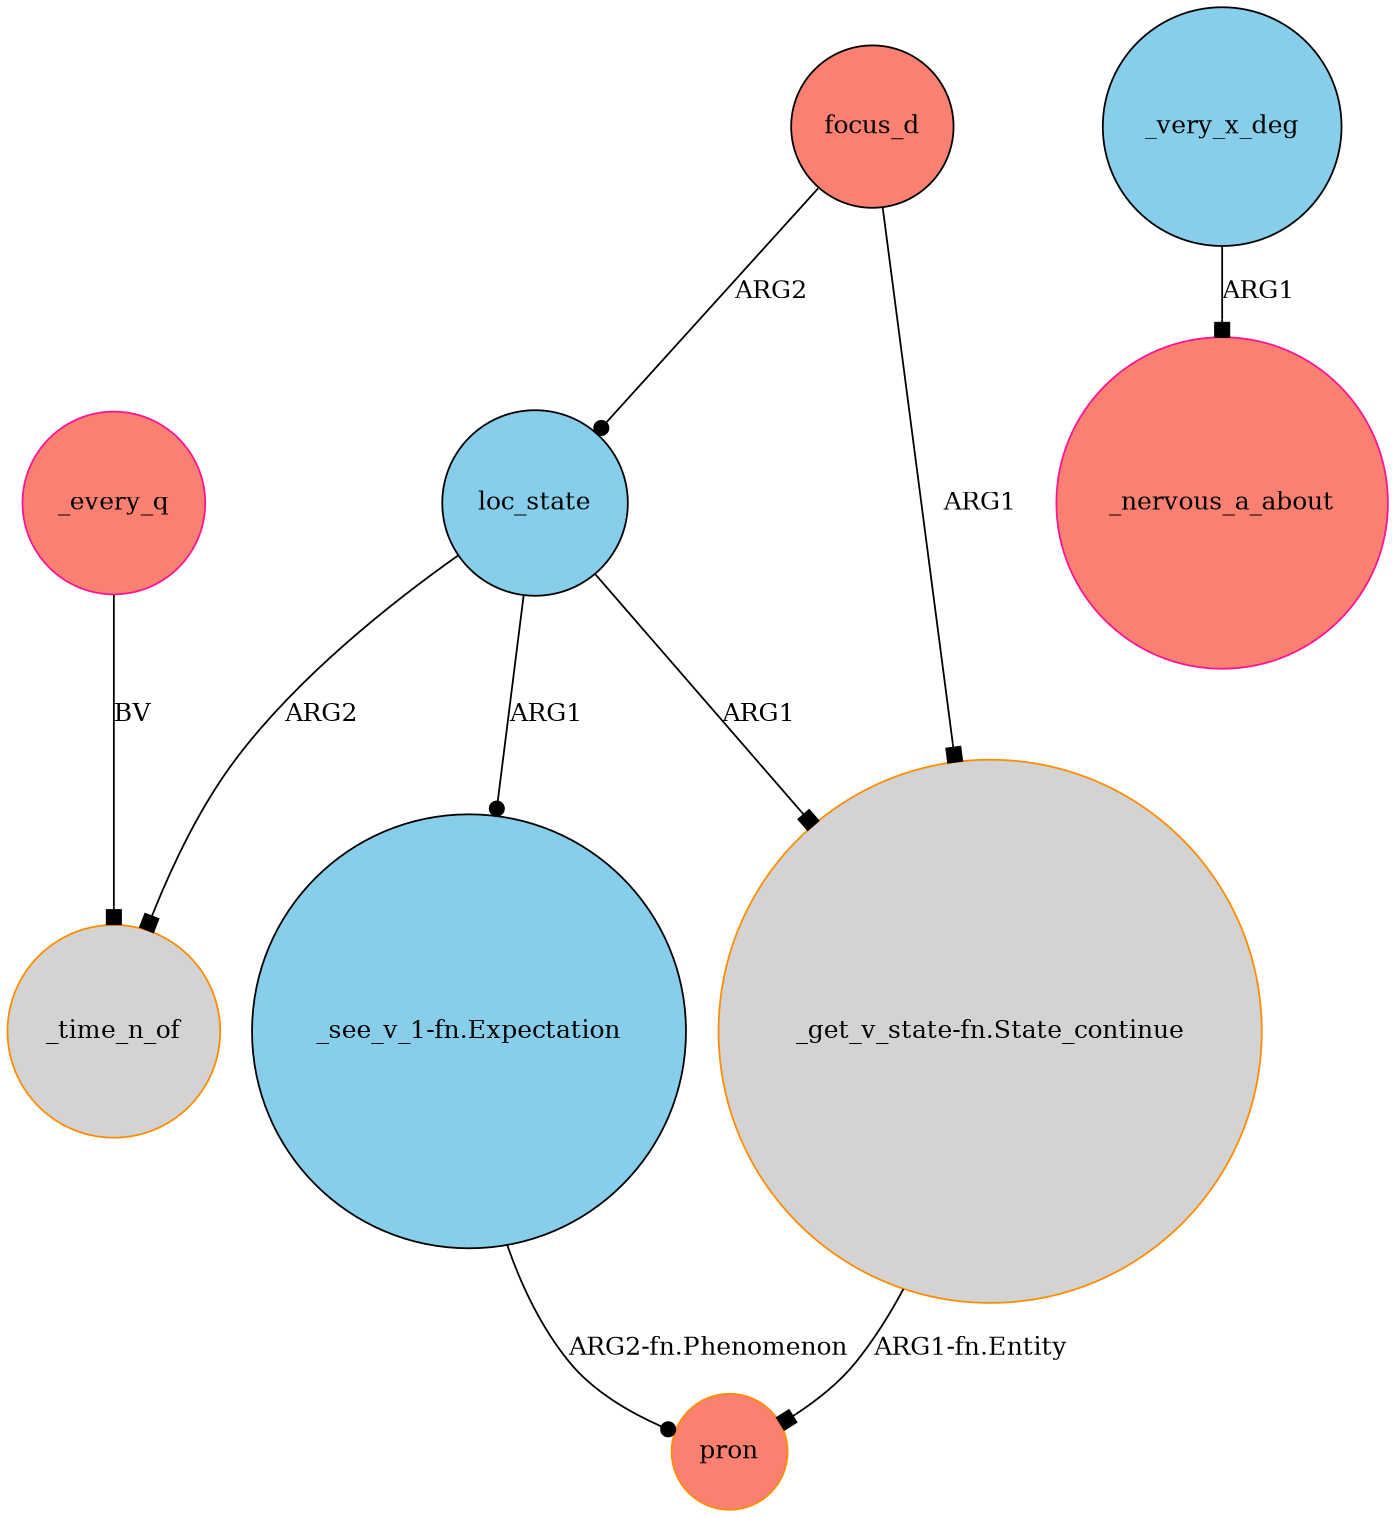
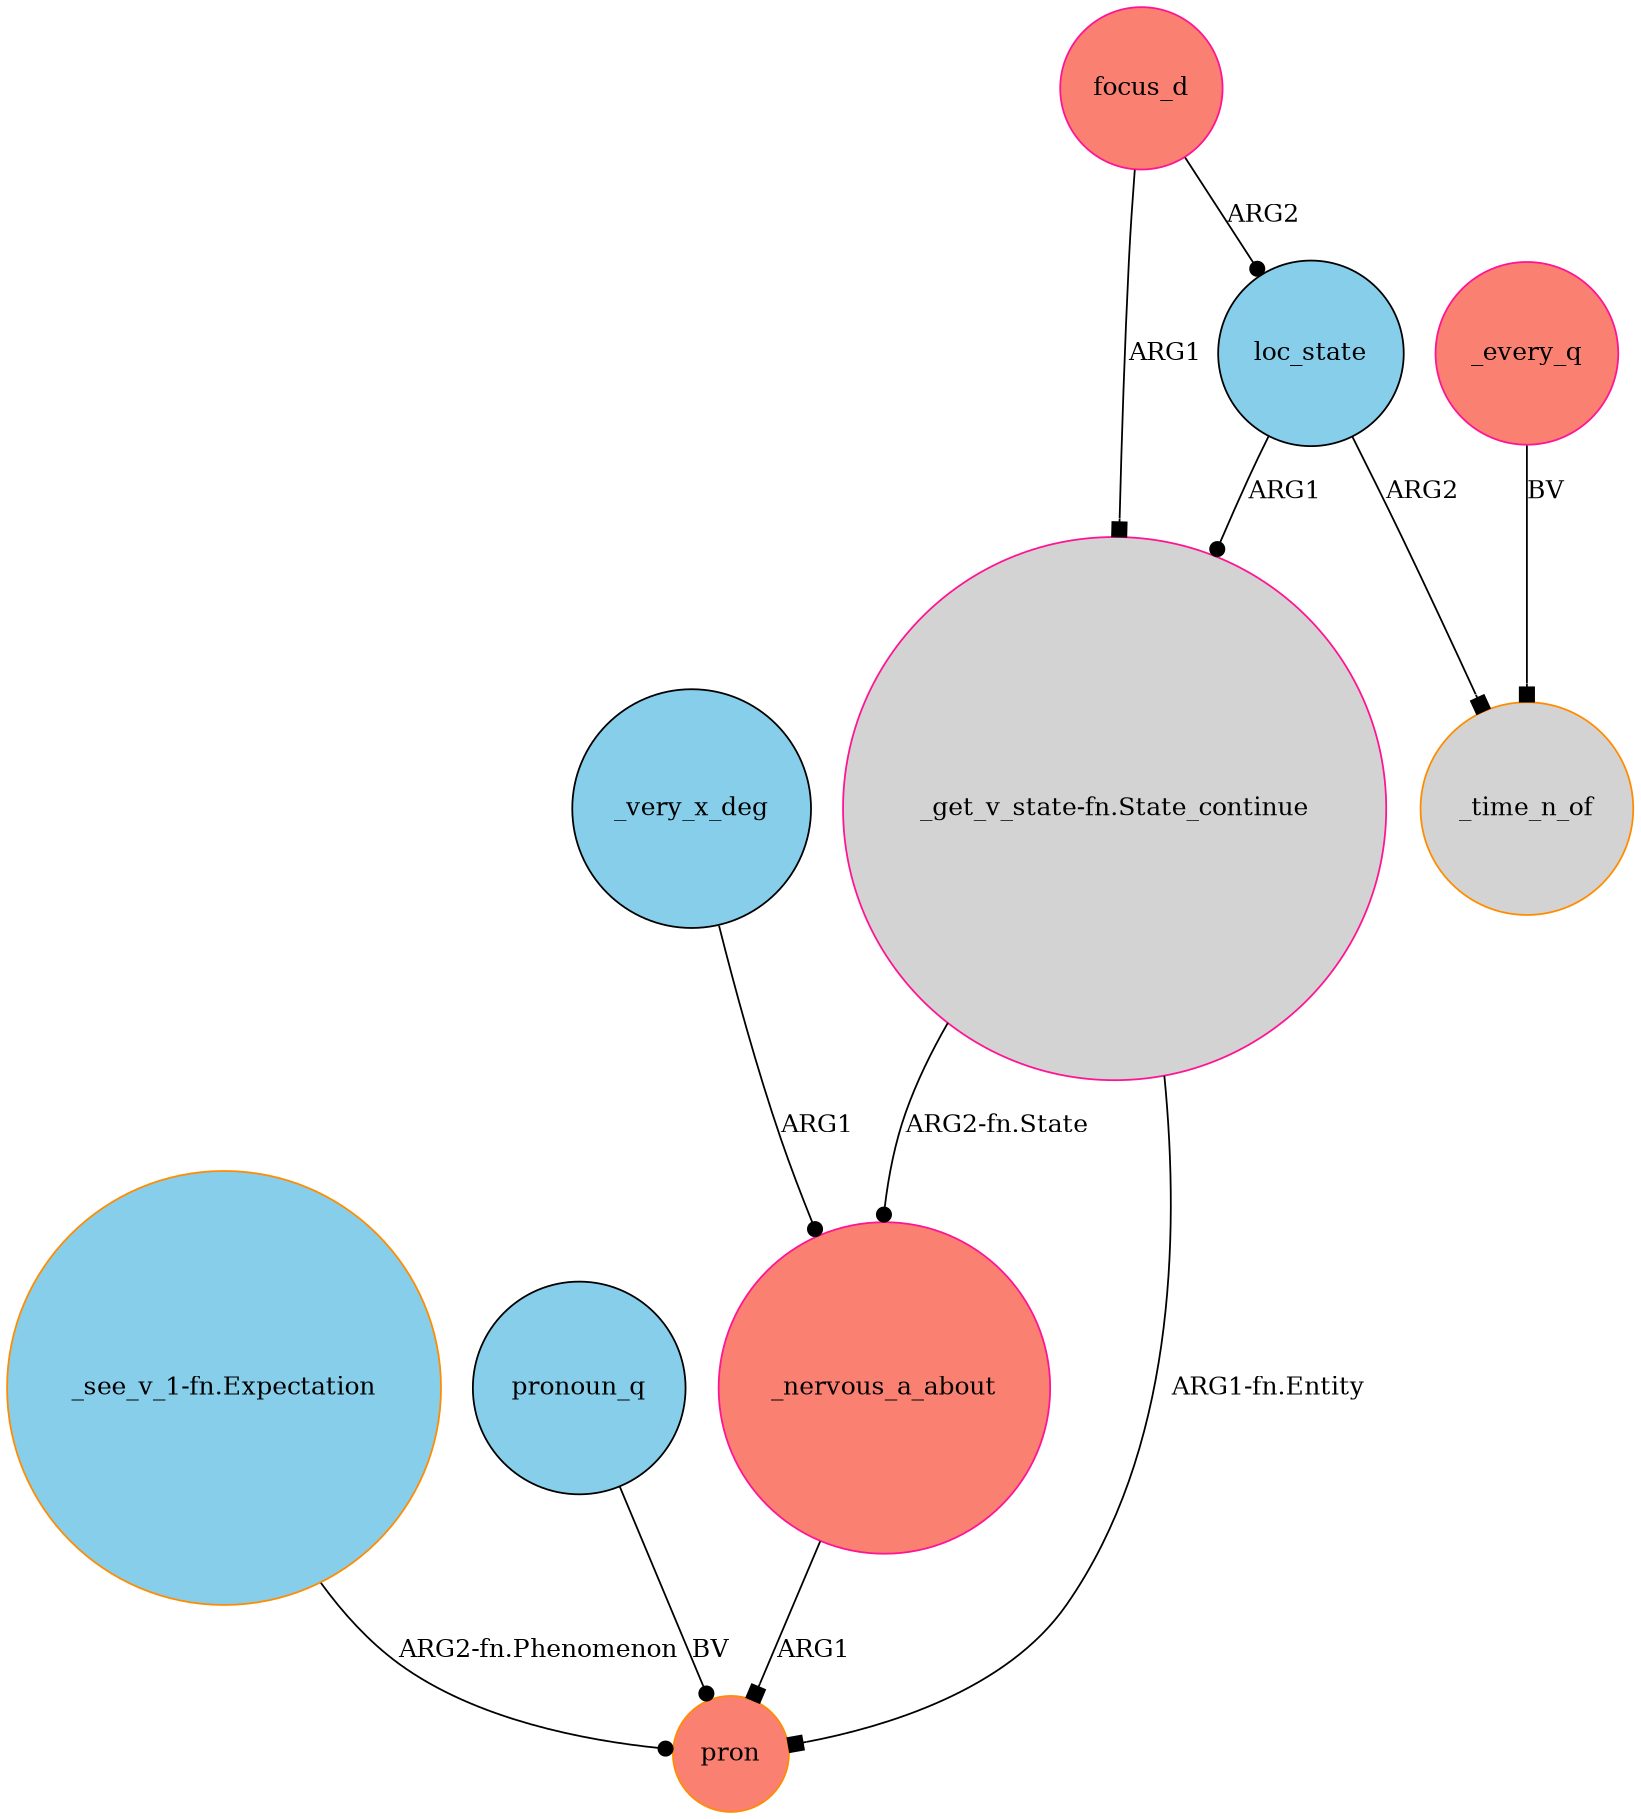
(872, 127) -> (1141, 88)
(1222, 283) -> (760, 1075)
(698, 693) -> (1244, 489)
(511, 698) -> none
(469, 1031) -> (224, 1388)
(990, 1031) -> (1115, 809)
none -> (906, 1111)
none -> (579, 1388)
none -> (790, 1612)
